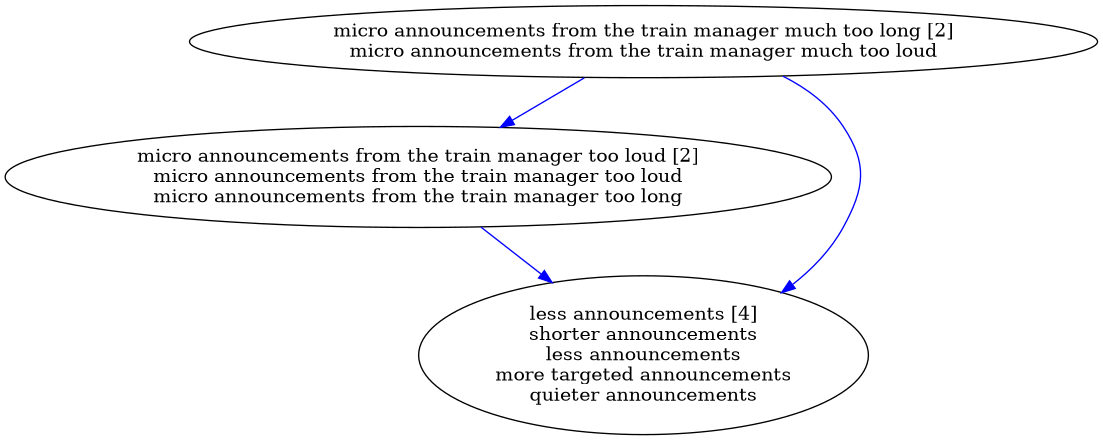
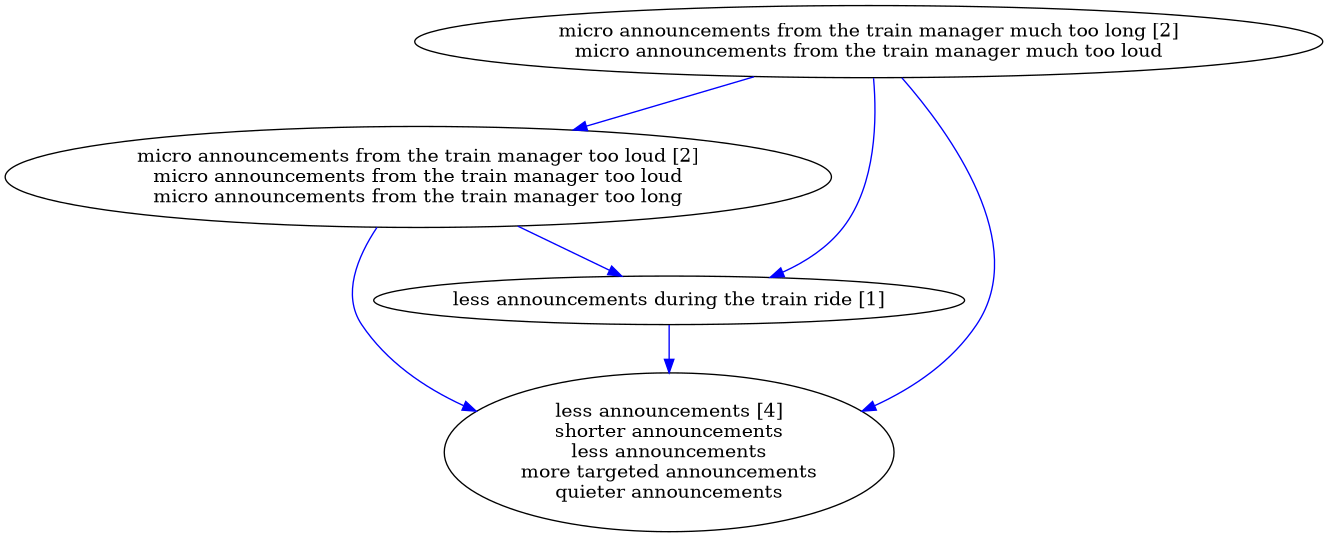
none -> (669, 300)
